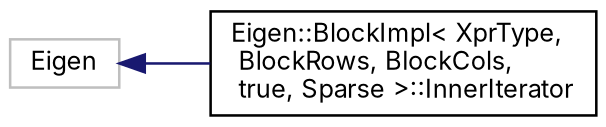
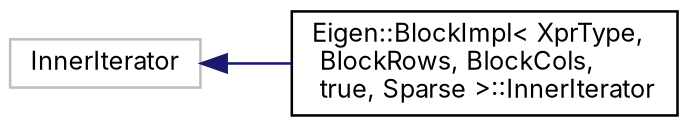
(65, 63) -> (105, 63)
